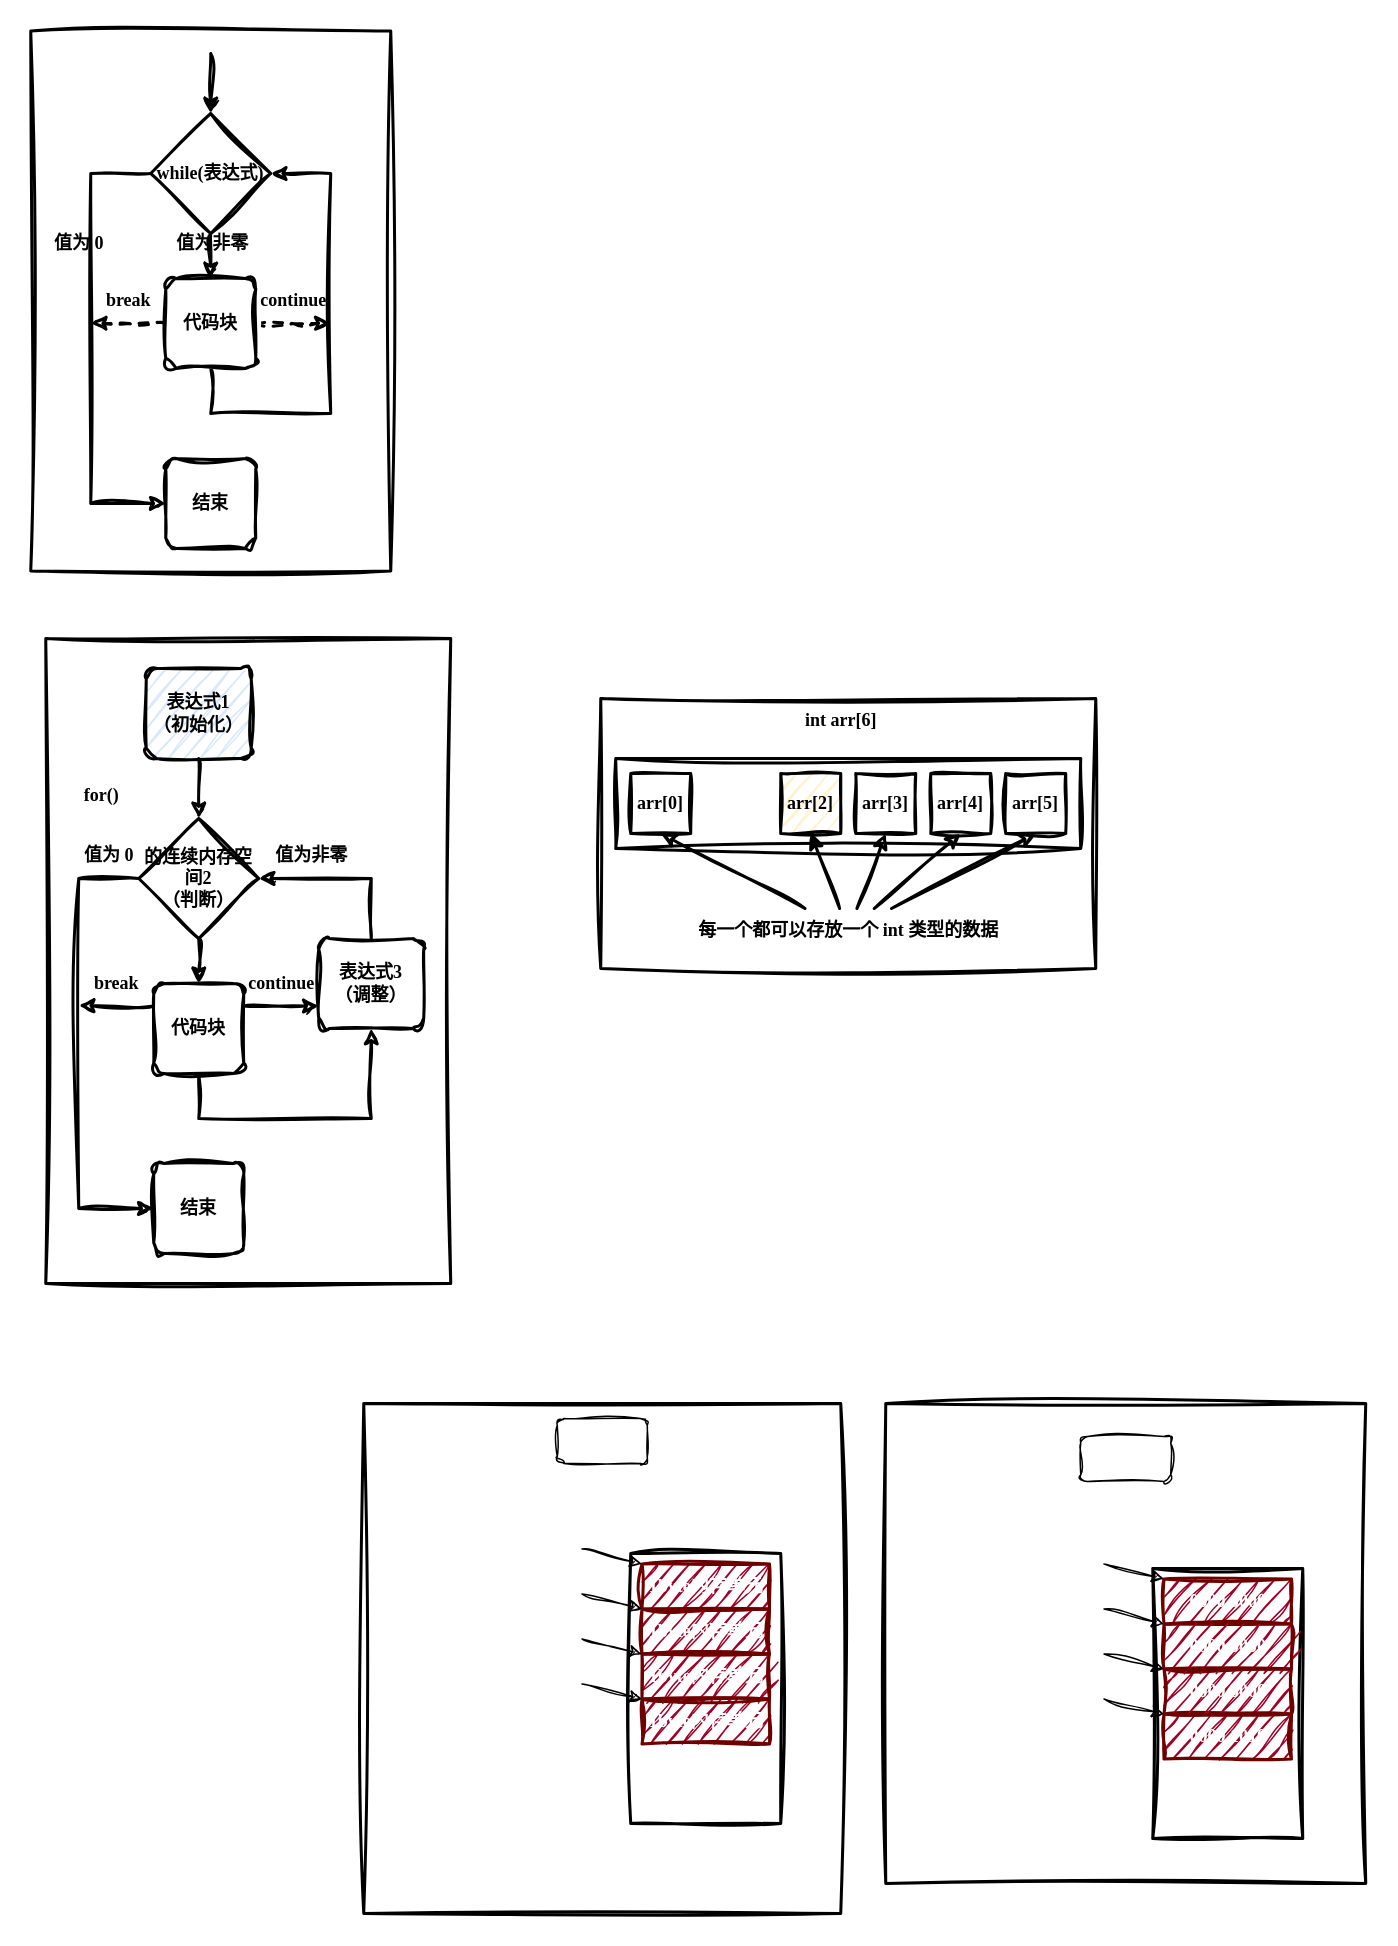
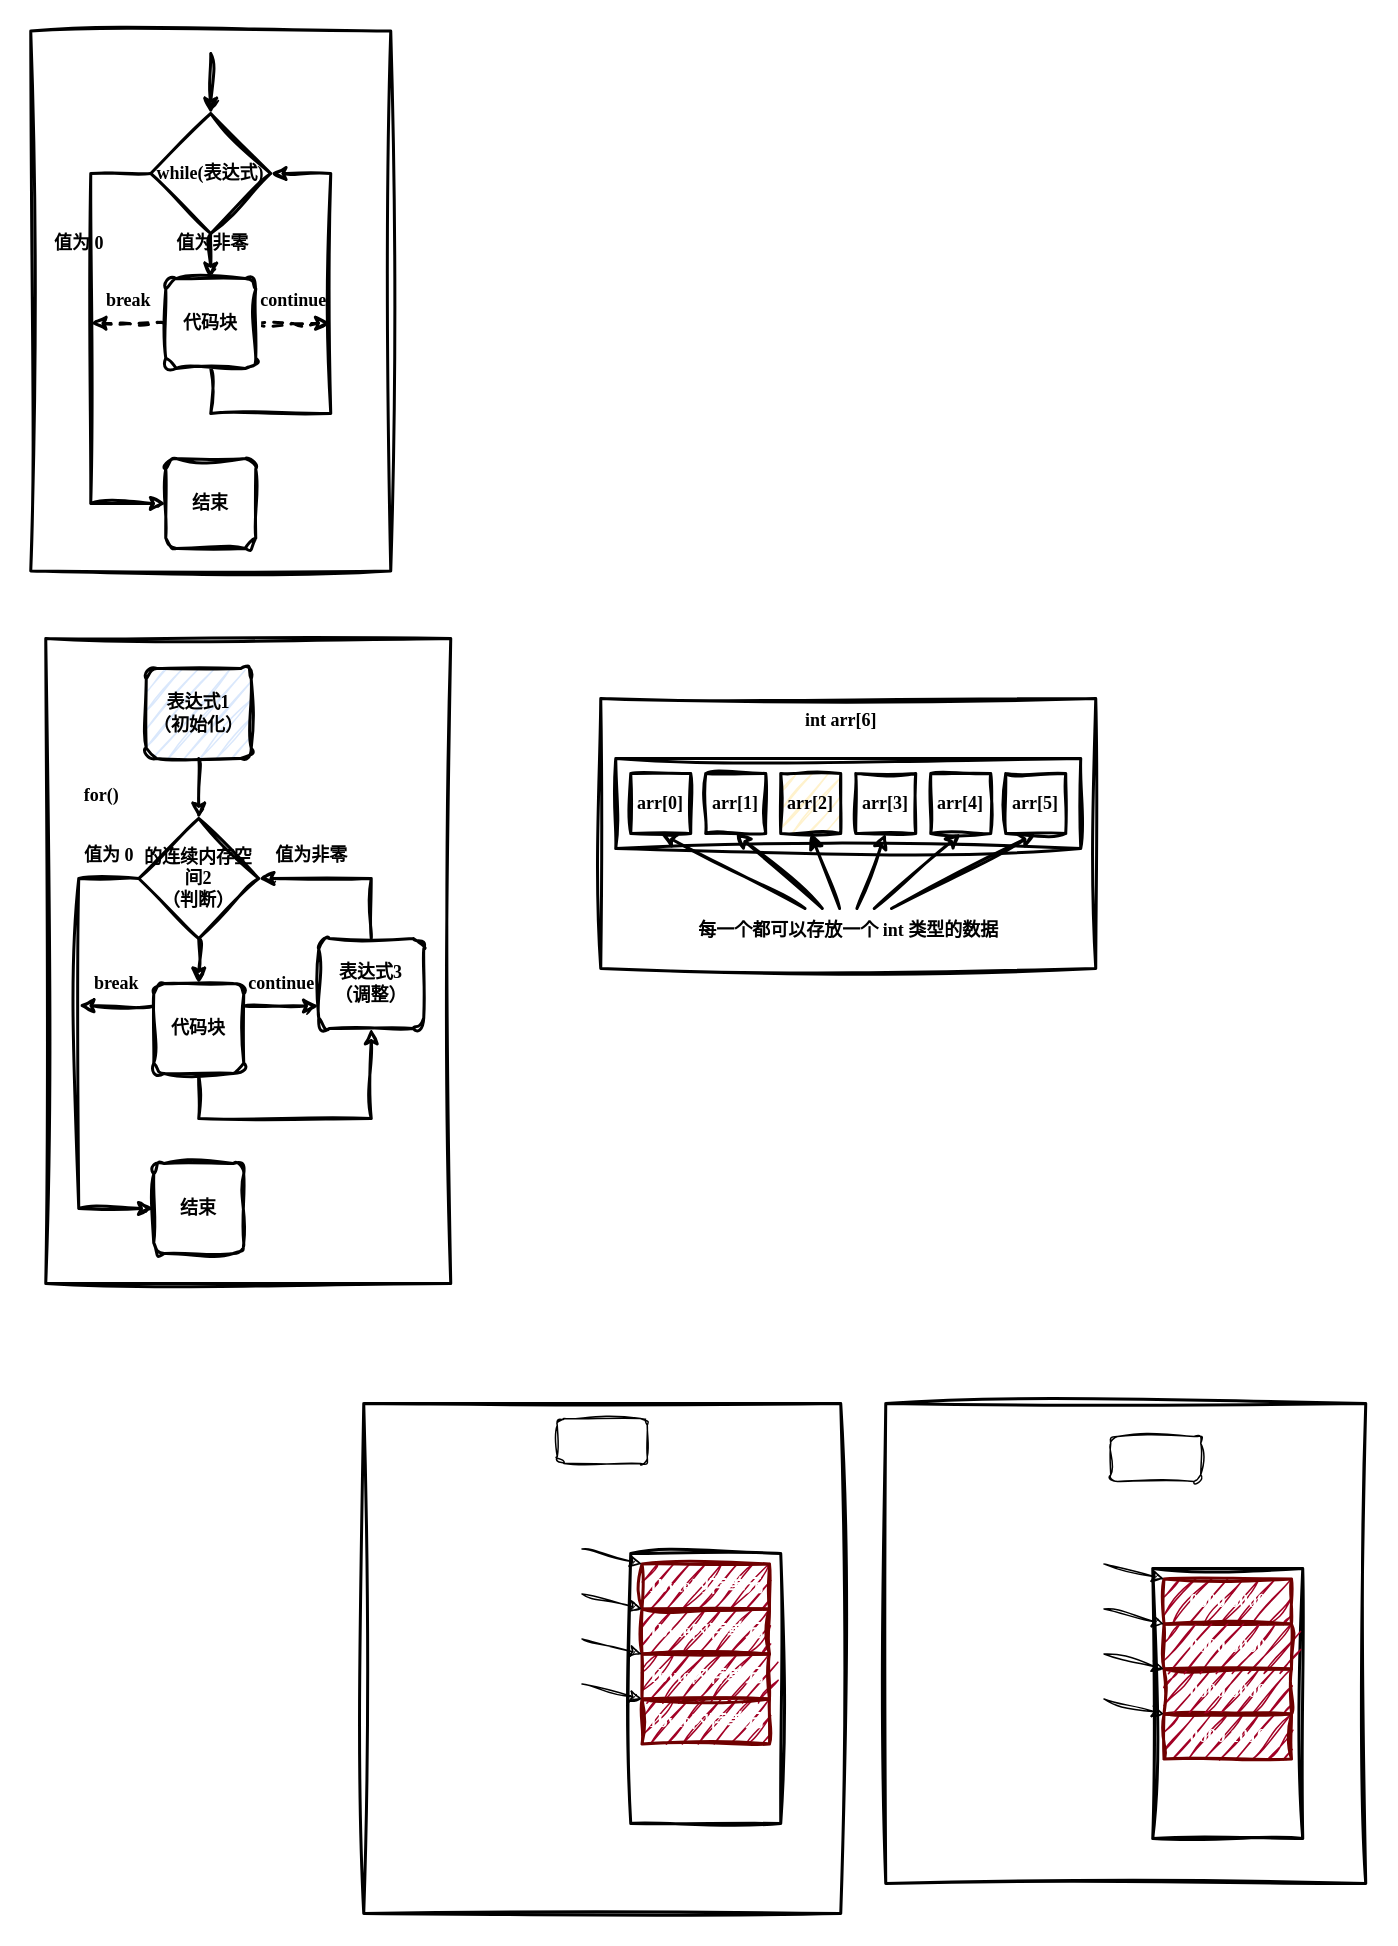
none -> (736, 803)
none -> (790, 881)
(1126, 1459) -> (1156, 1459)
